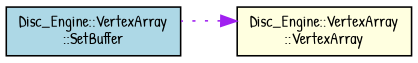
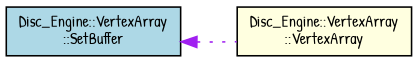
(201, 21) -> (217, 42)
